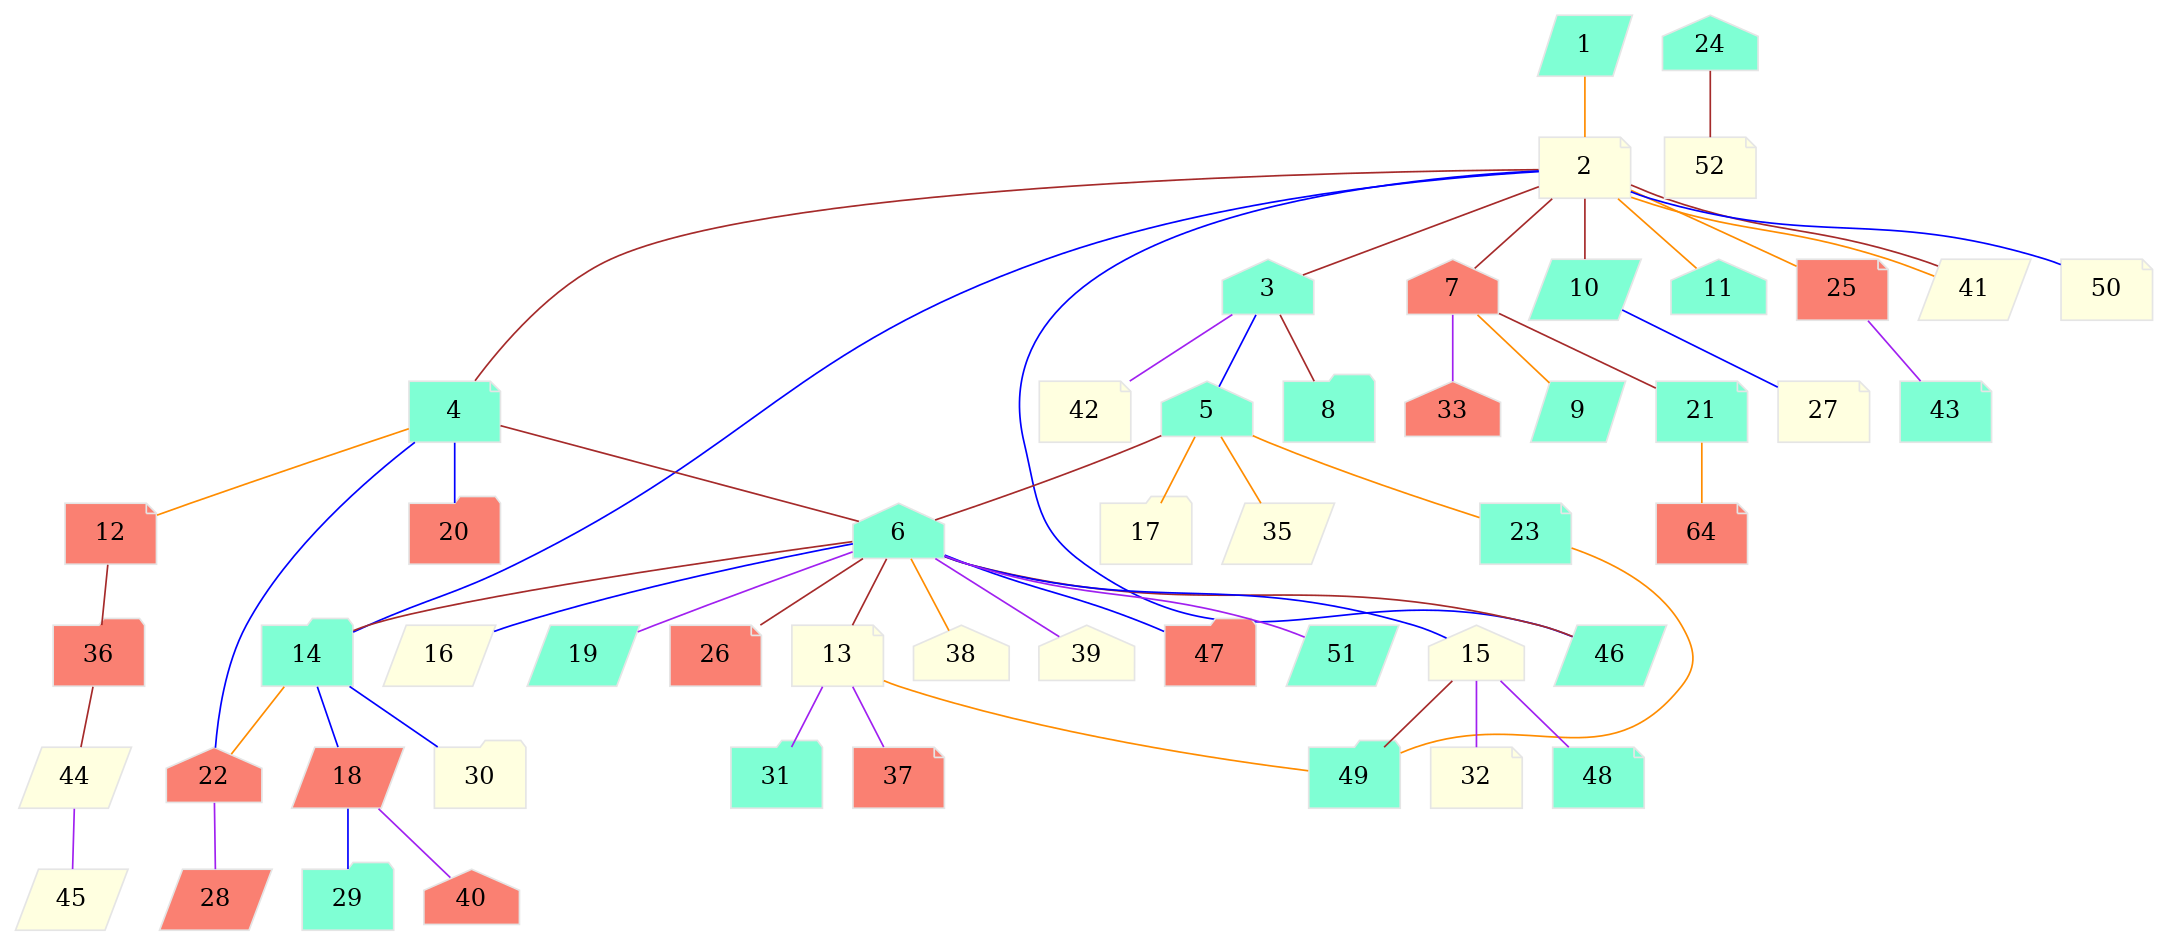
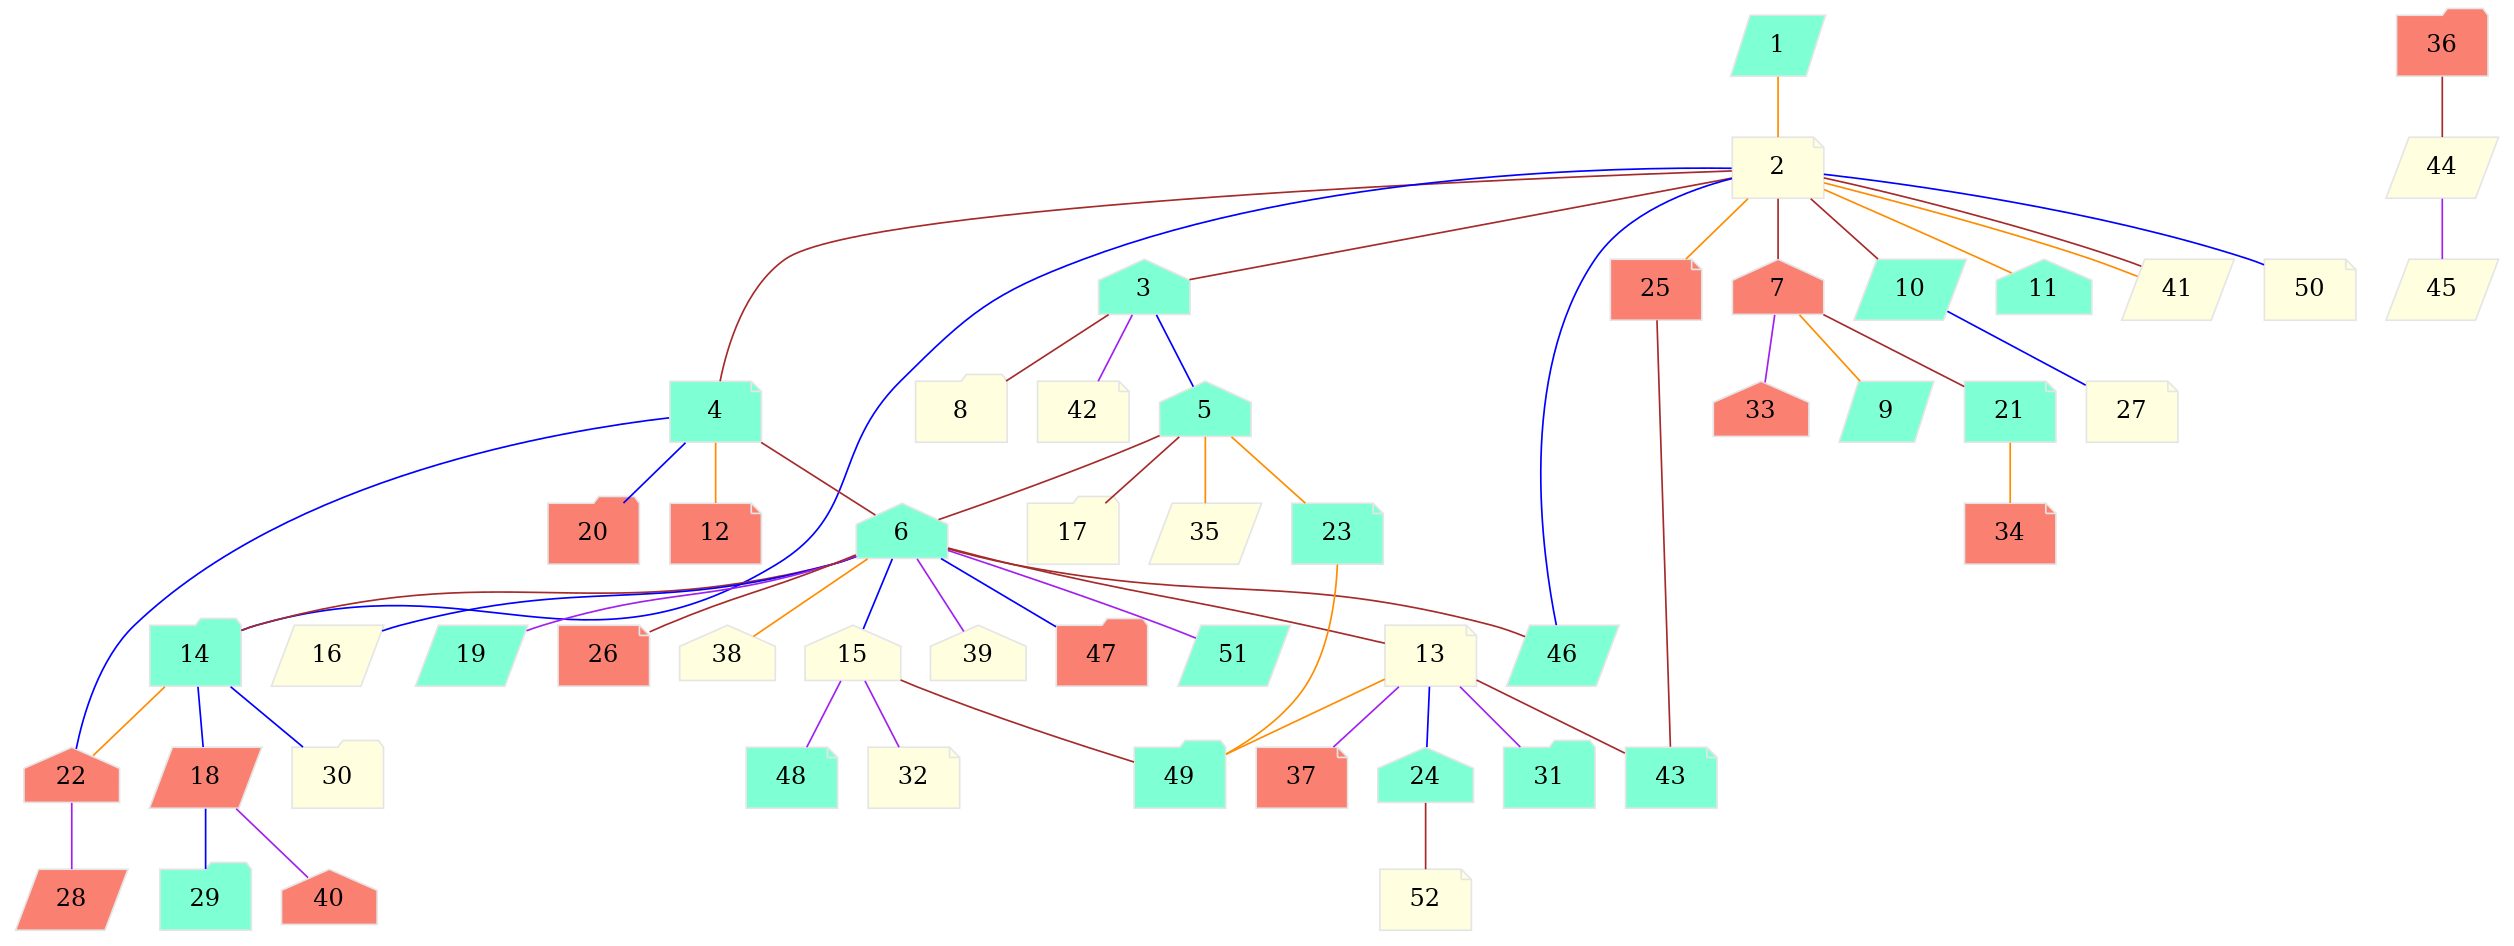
(1894, 351) -> (1664, 534)
(1329, 412) -> (961, 412)
(1178, 470) -> (1142, 470)
(1702, 534) -> (2010, 534)
(105, 595) -> none
none -> (1428, 717)
none -> (1551, 717)
